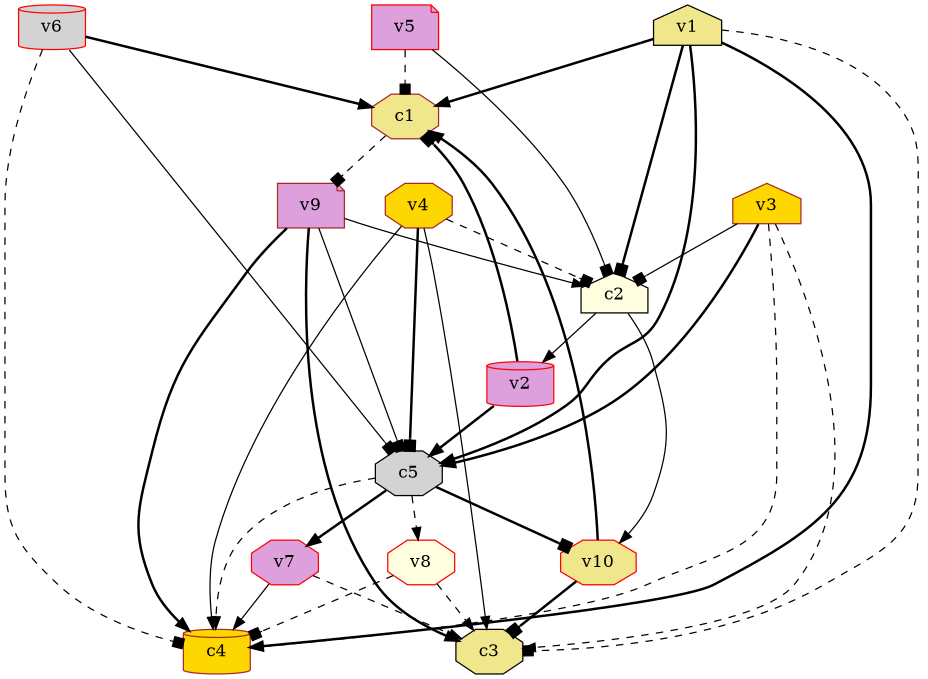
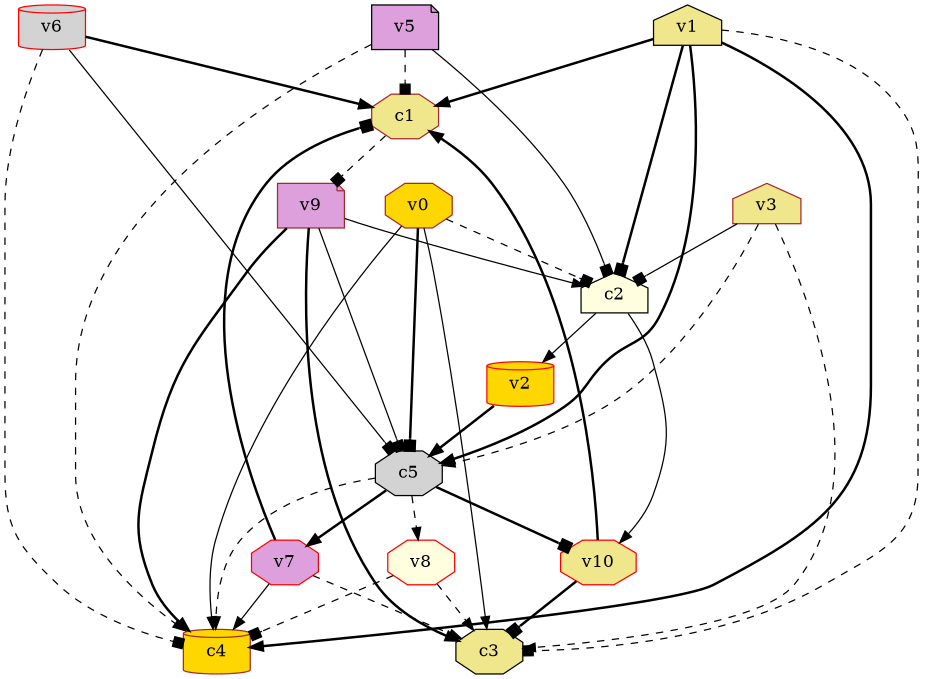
(405, 27) -> (405, 27)
(419, 206) -> (419, 206)
(767, 206) -> (767, 206)
(490, 247) -> (225, 318)
(638, 383) -> (638, 383)
(520, 384) -> (520, 384)
(668, 576) -> (98, 290)
